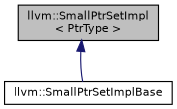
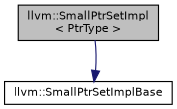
(81, 67) -> (96, 55)
